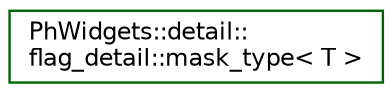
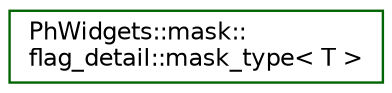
(196, 47) -> (196, 47)
